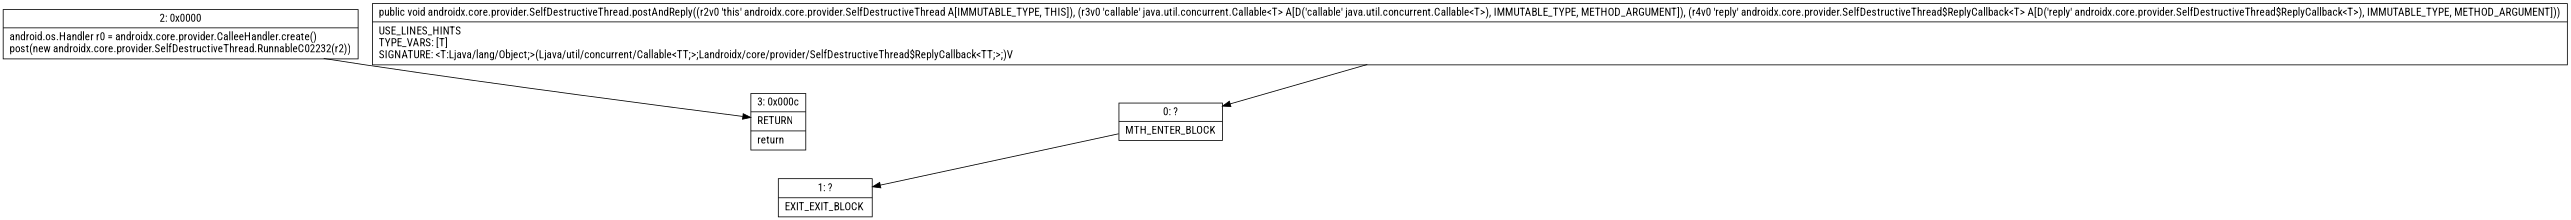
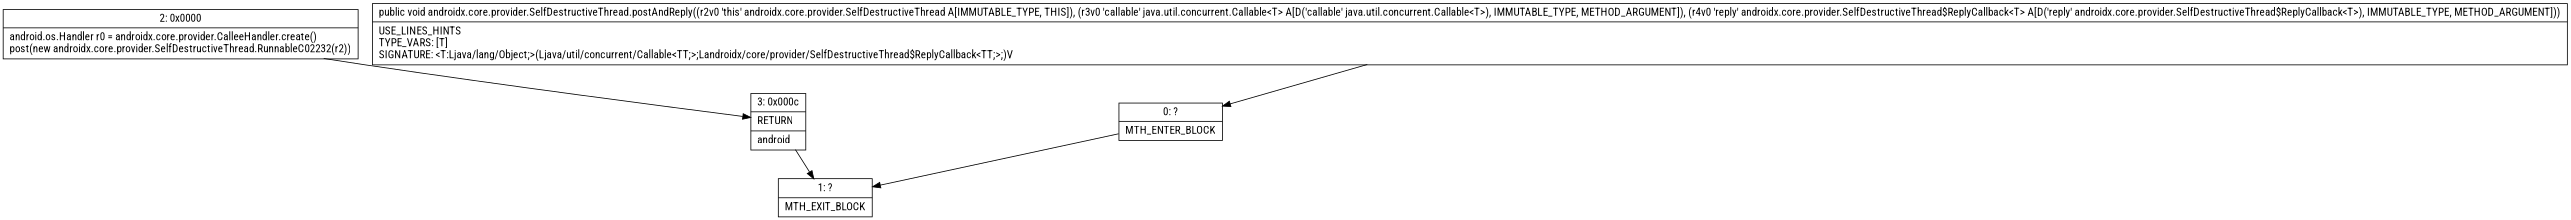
(771, 140) -> (774, 140)
none -> (802, 161)
(824, 207) -> (825, 207)
